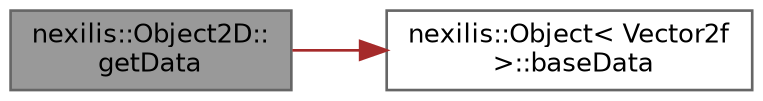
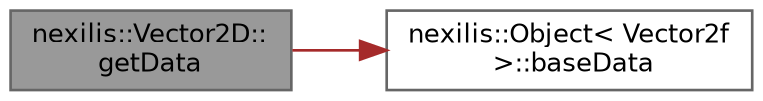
(151, 50) -> (151, 50)
